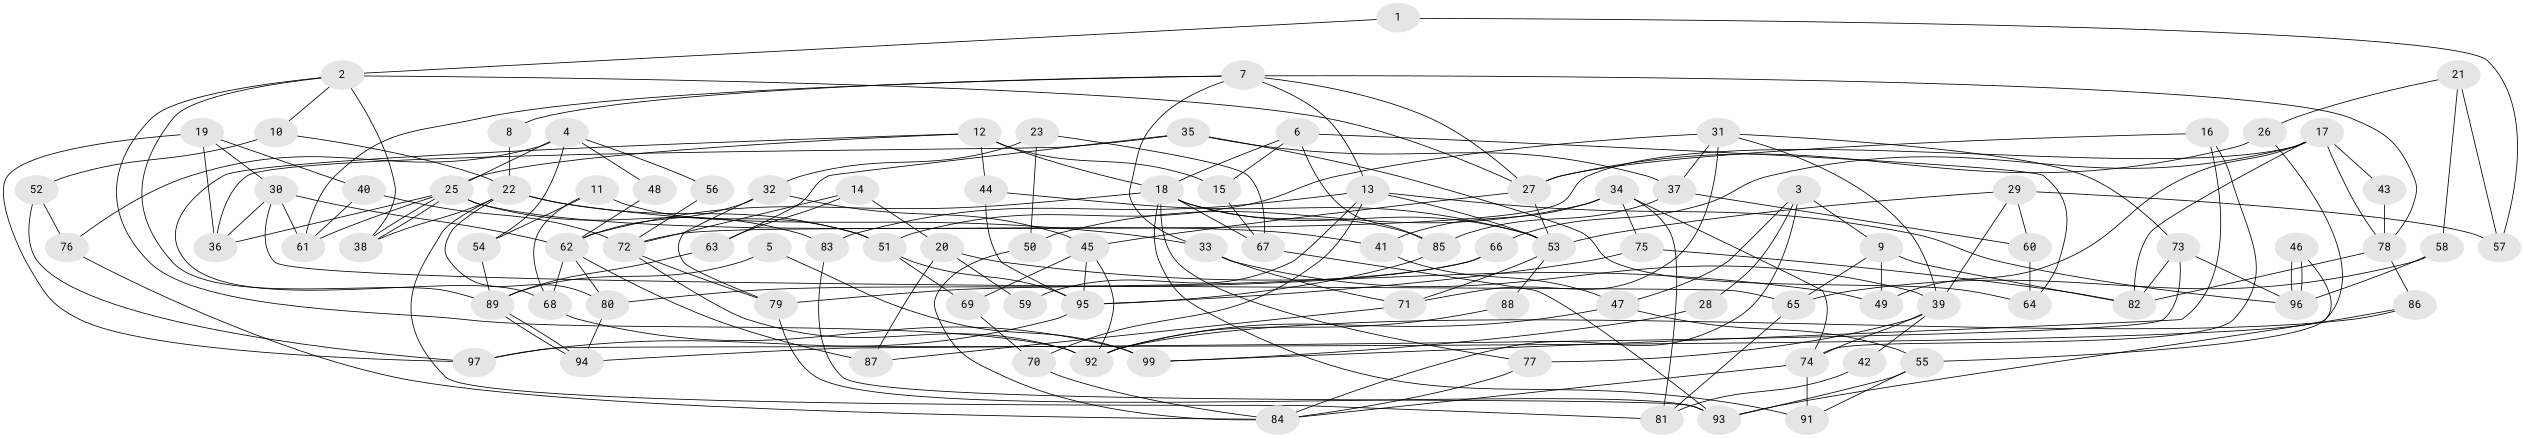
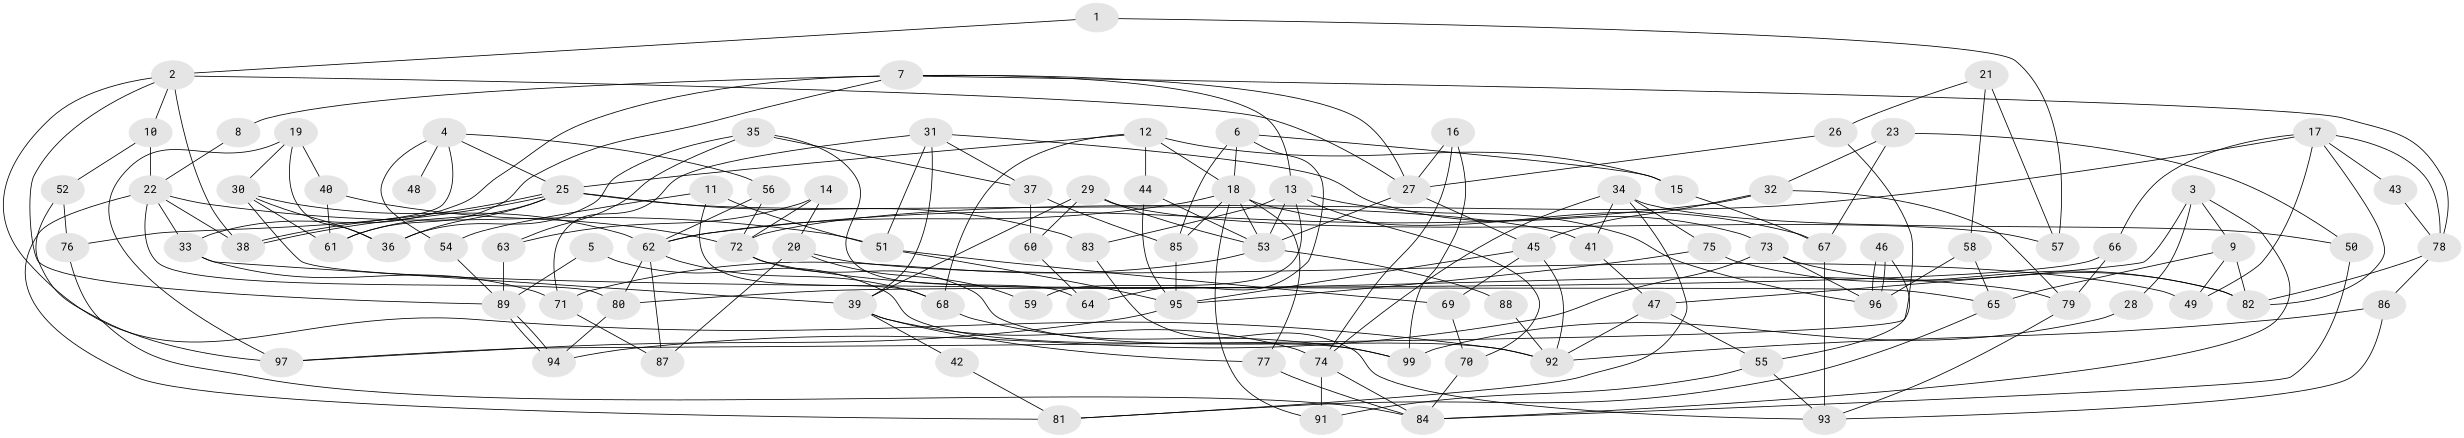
(601, 225) -> (718, 215)
